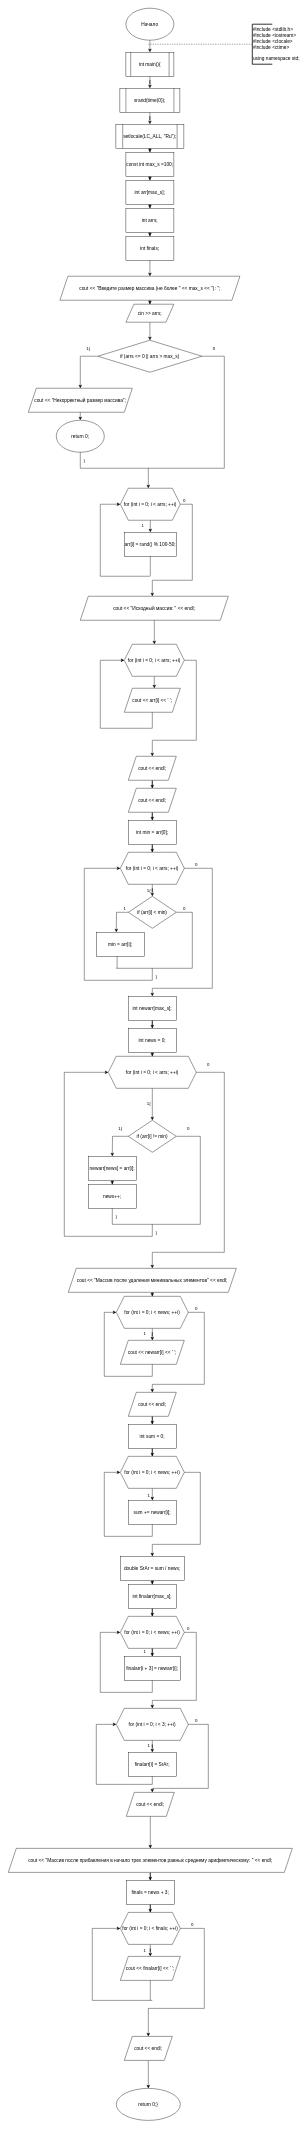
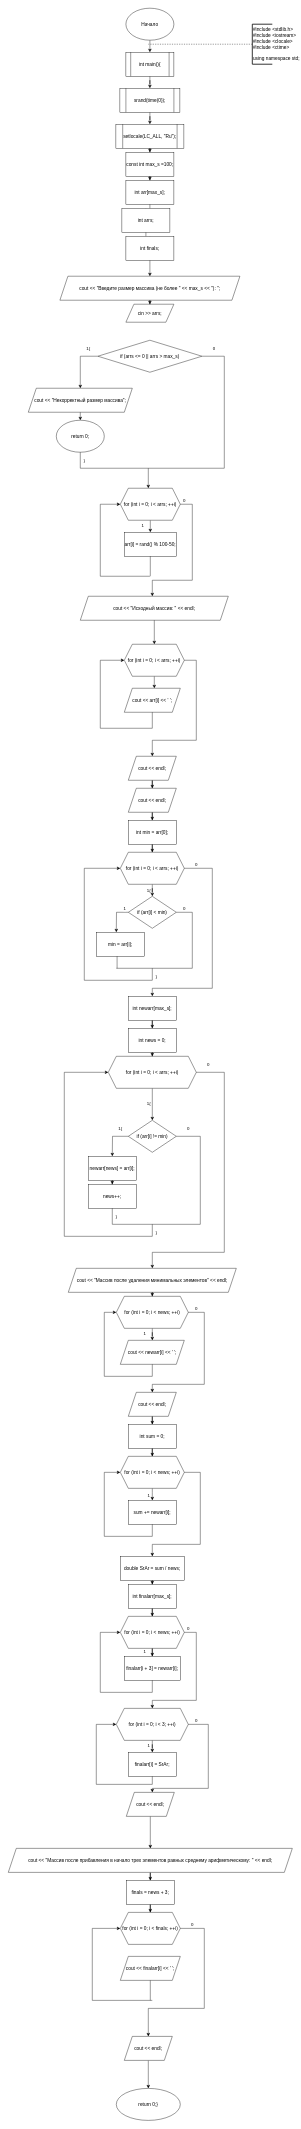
(150, 220) -> (146, 220)
(150, 336) -> none
(150, 1951) -> none
